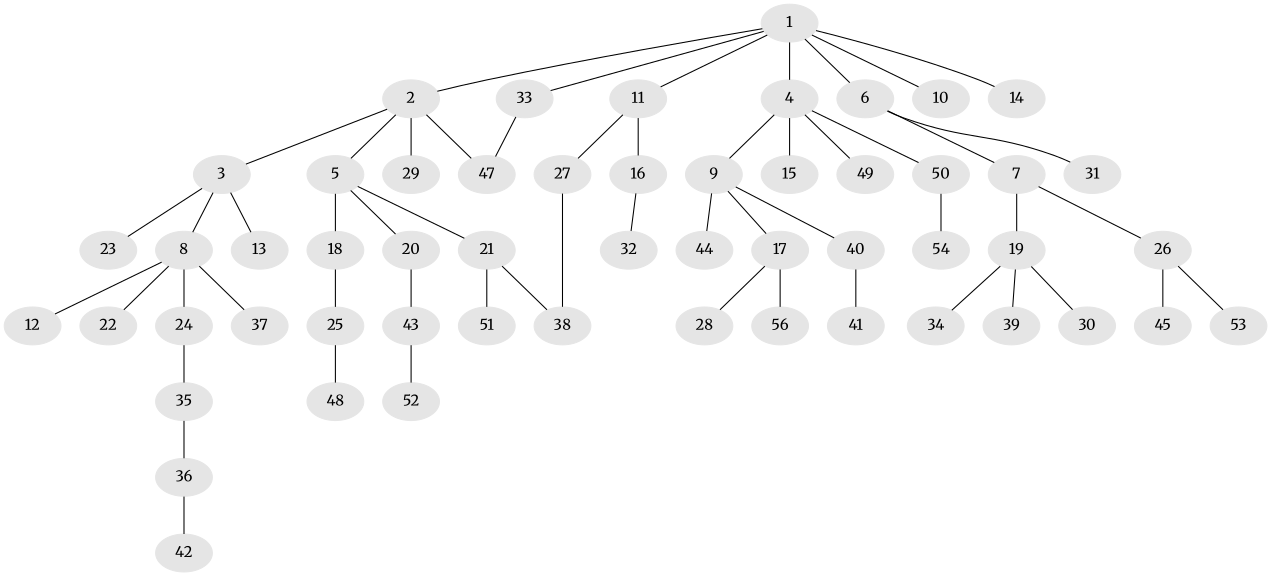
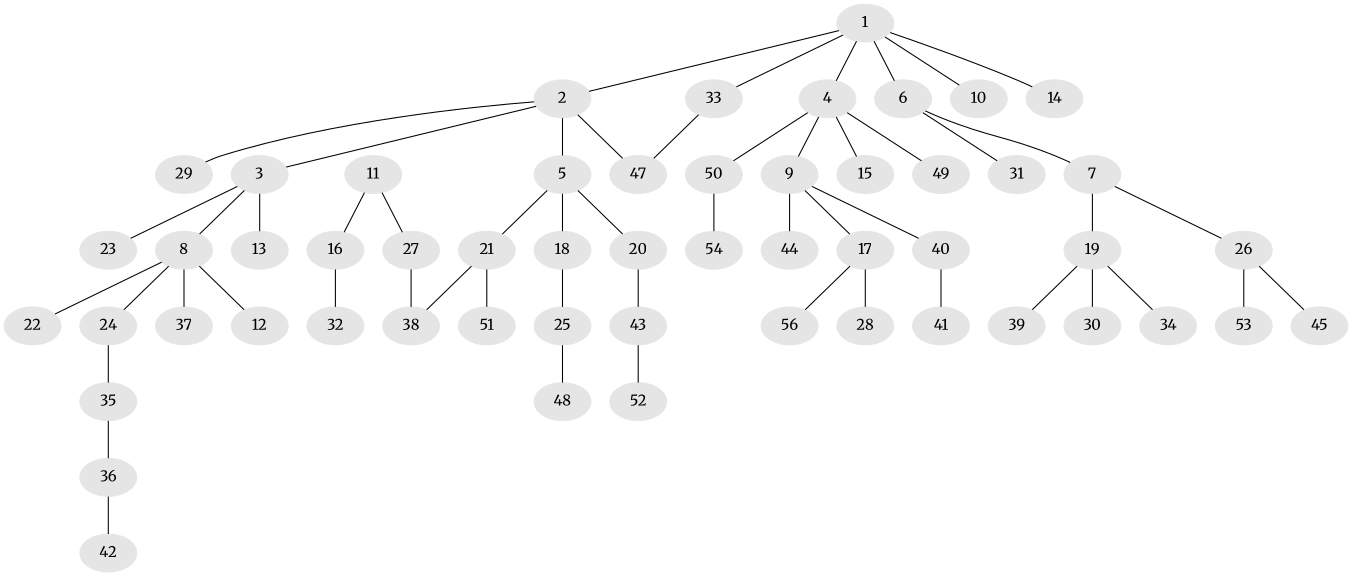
(714, 61) -> none
